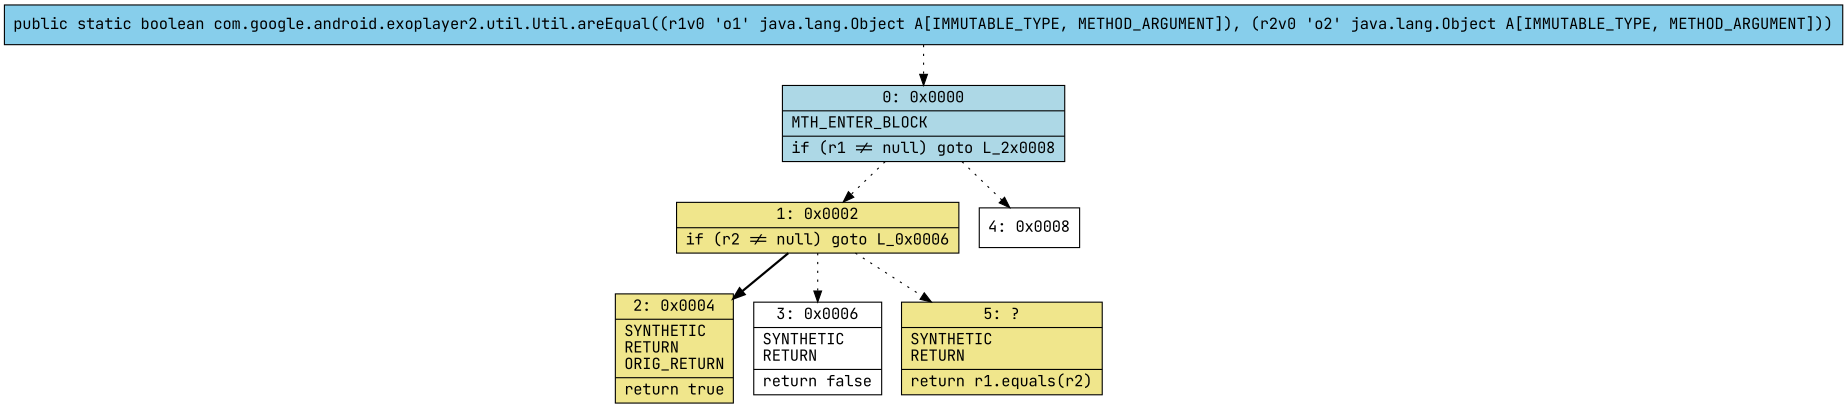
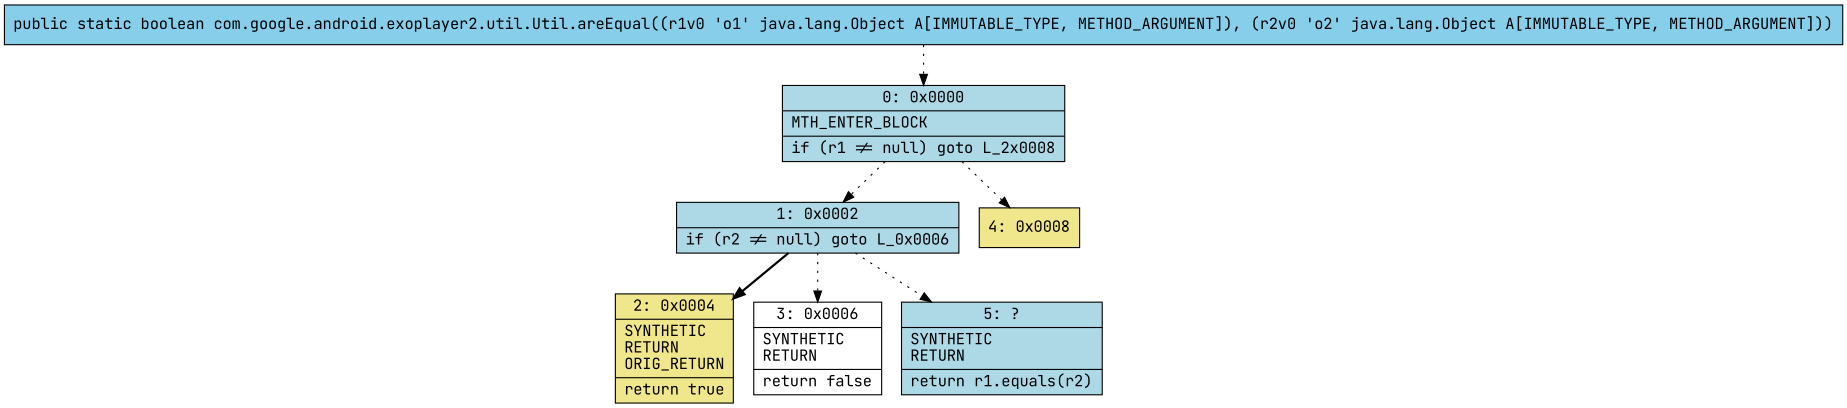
(818, 228) -> (818, 228)
(1029, 228) -> (1029, 228)
(1002, 348) -> (1002, 348)
